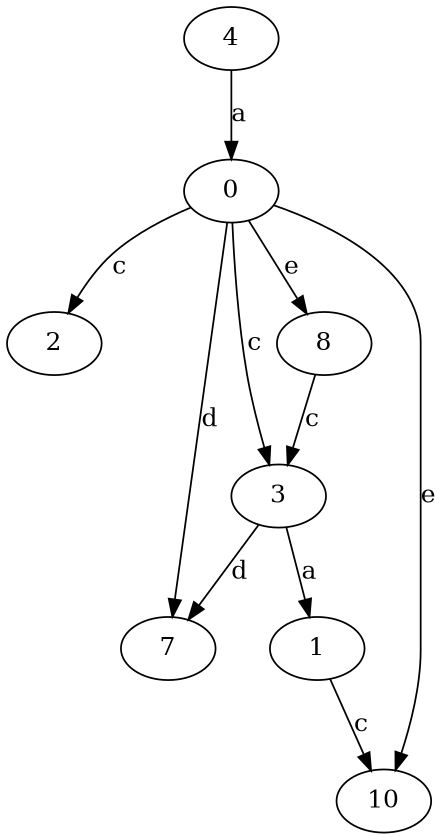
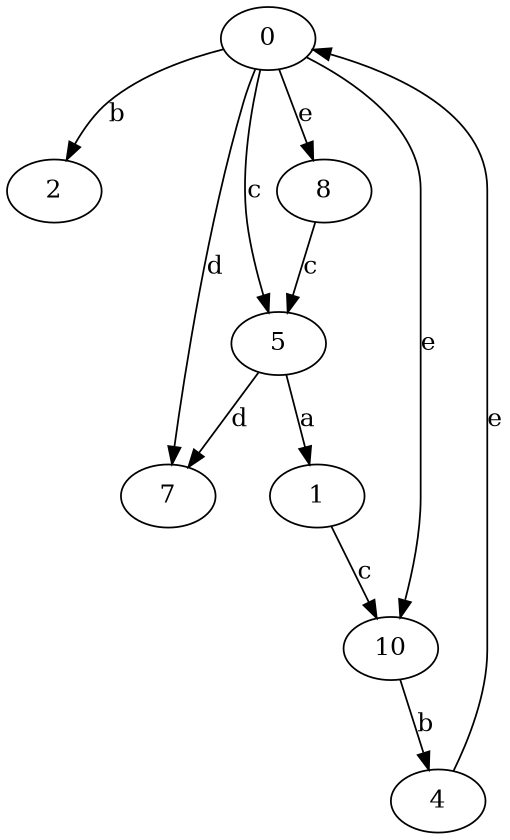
(239, 115) -> (495, 420)
(119, 267) -> (117, 115)
(279, 496) -> (279, 344)
none -> (412, 716)
